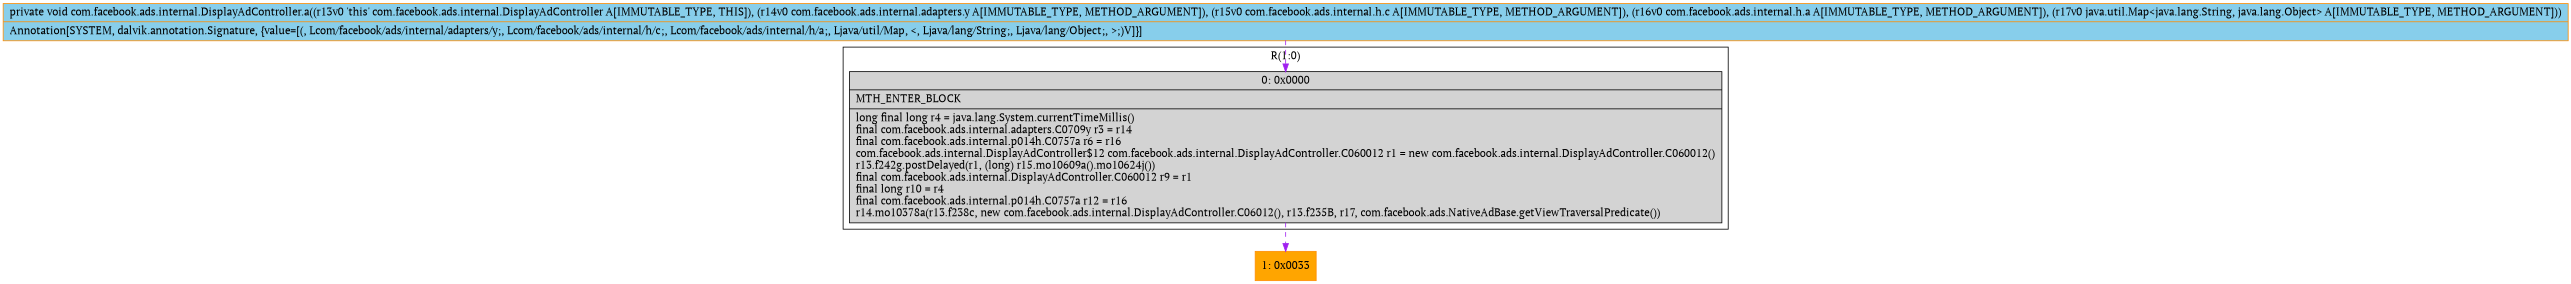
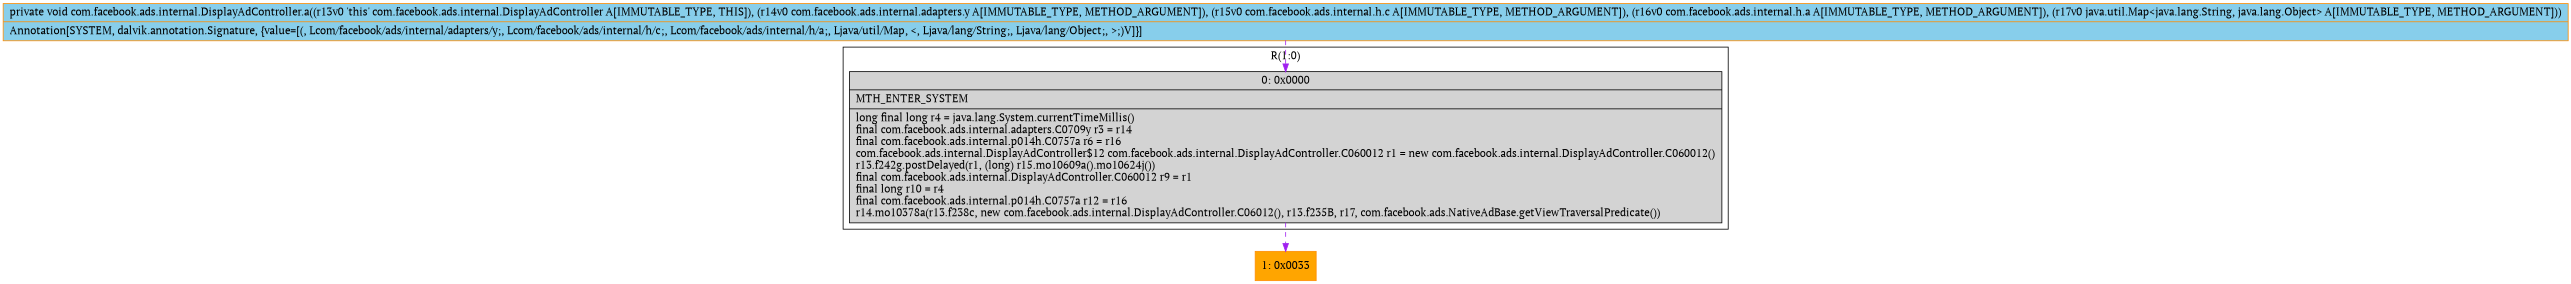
(908, 99) -> (912, 99)
